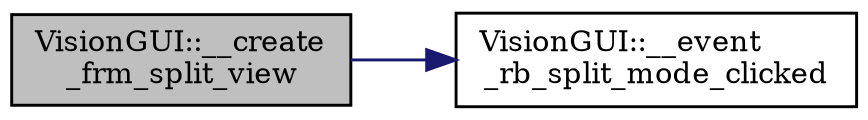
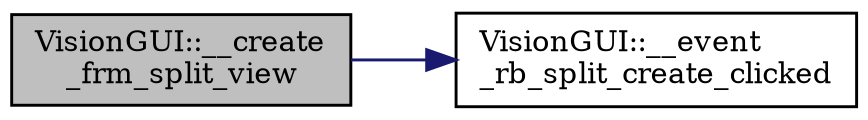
(656, 60) -> (656, 60)
